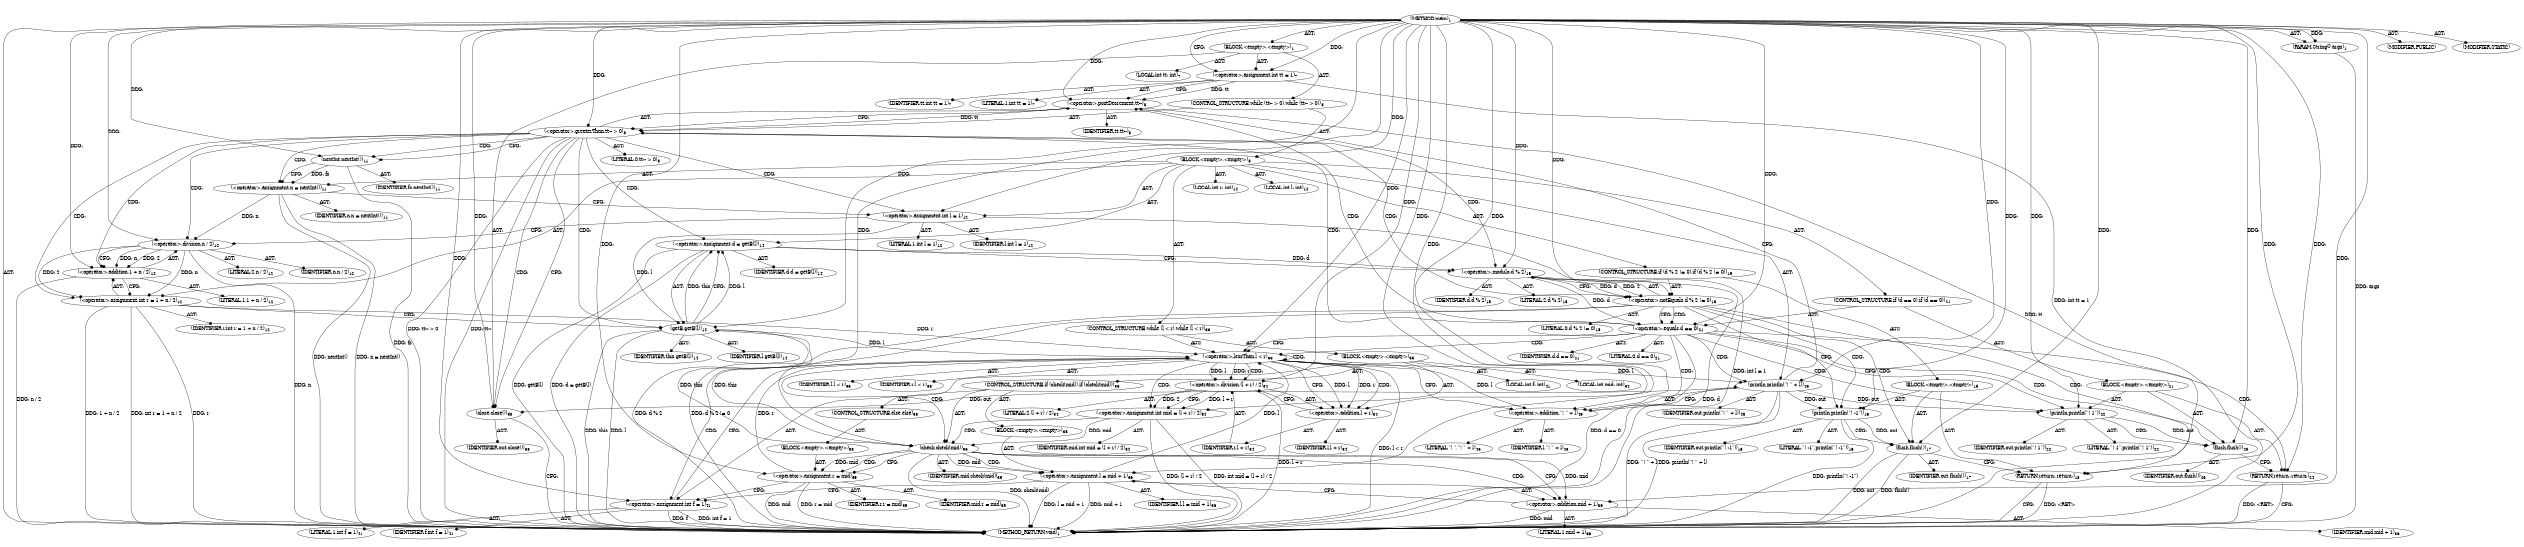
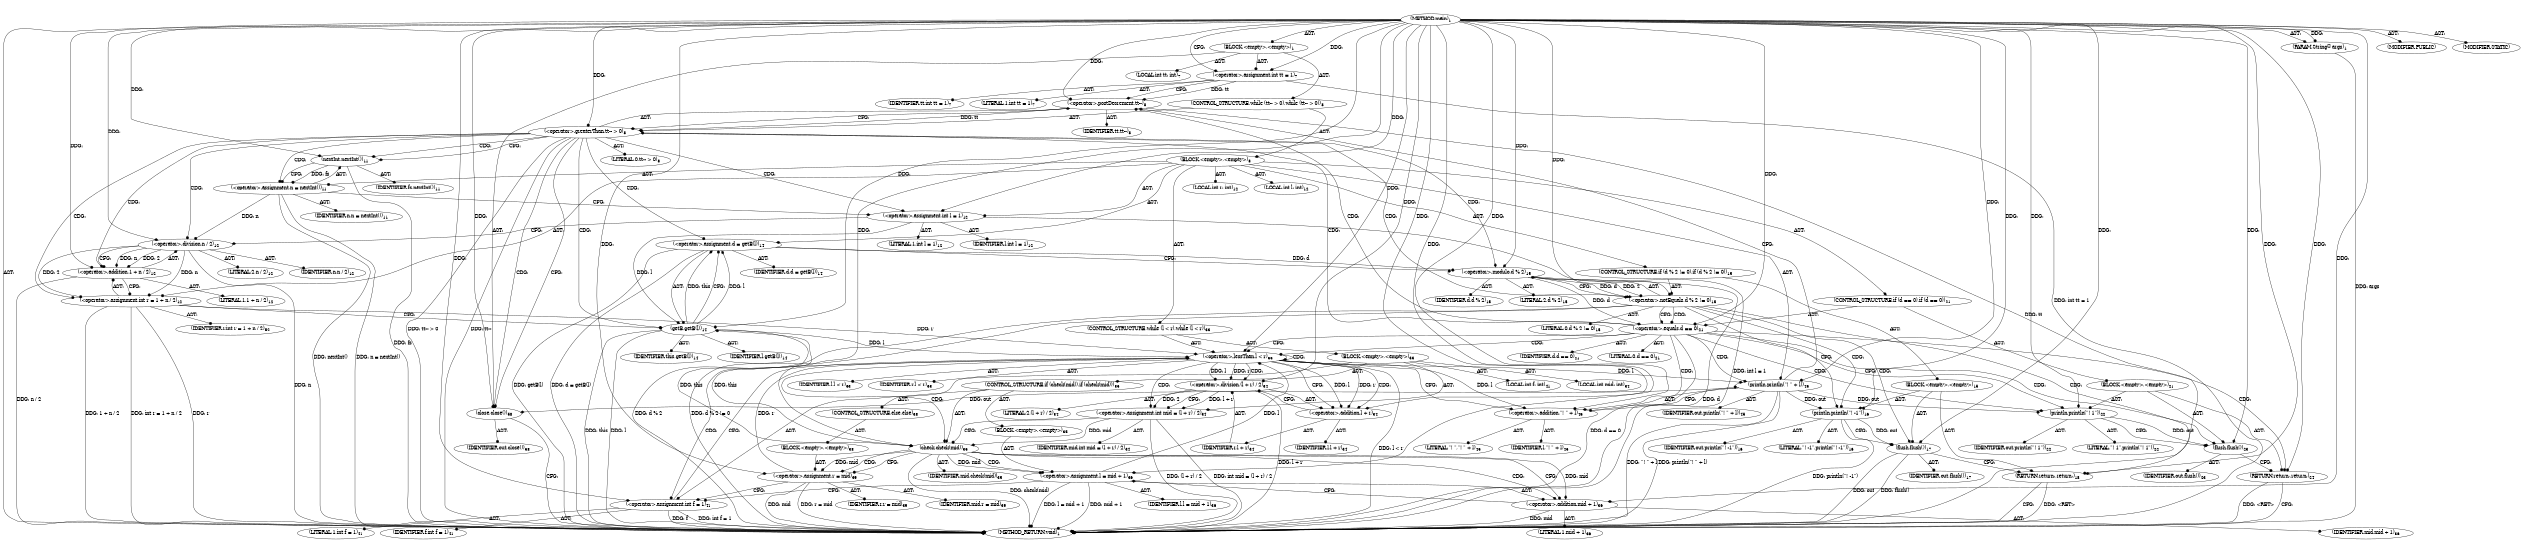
none -> (327, 178)
(1670, 285) -> (1670, 285)
(267, 329) -> (267, 329)
